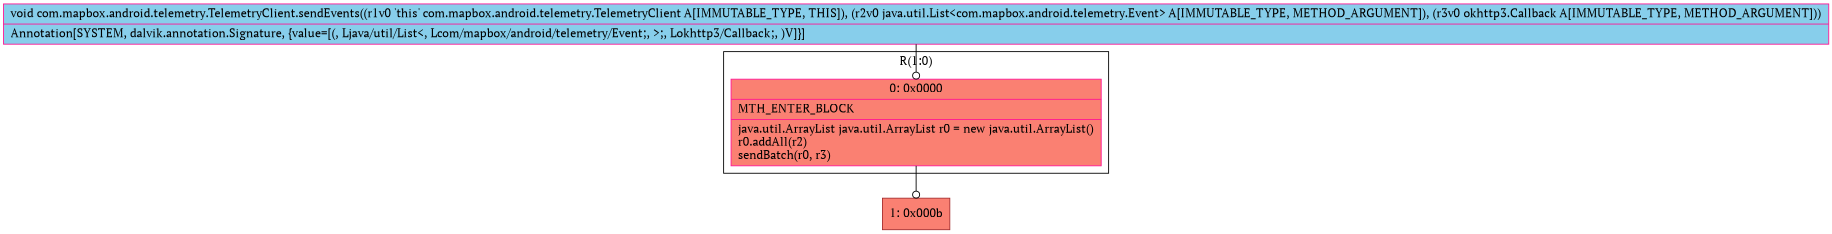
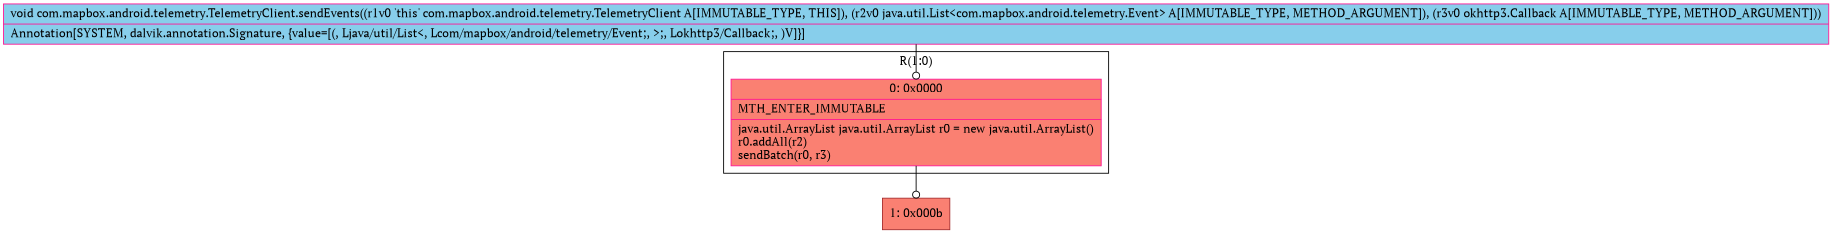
(796, 109) -> (812, 109)
